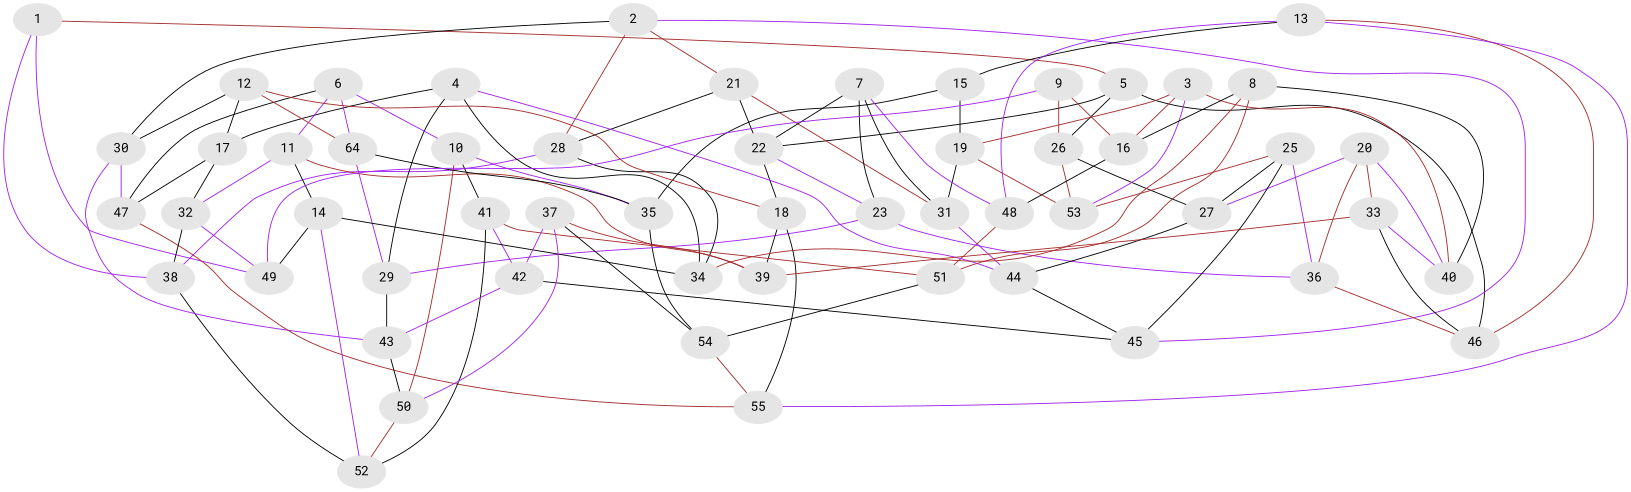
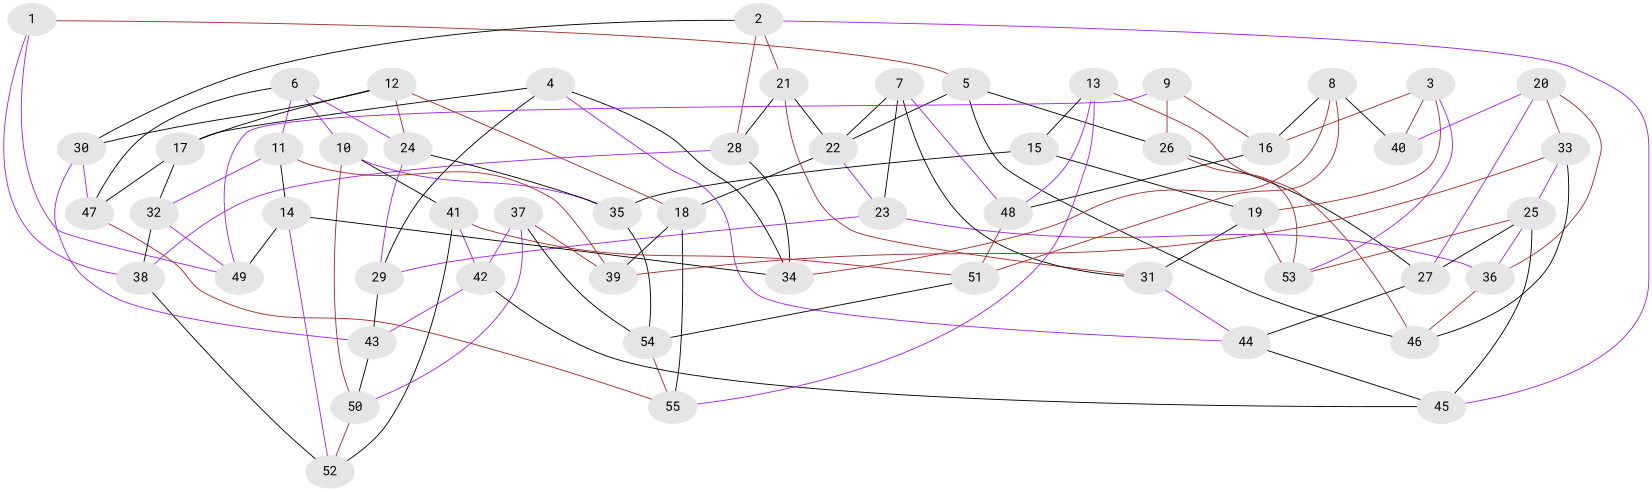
(353, 149) -> (408, 149)
(1411, 246) -> (1548, 181)
